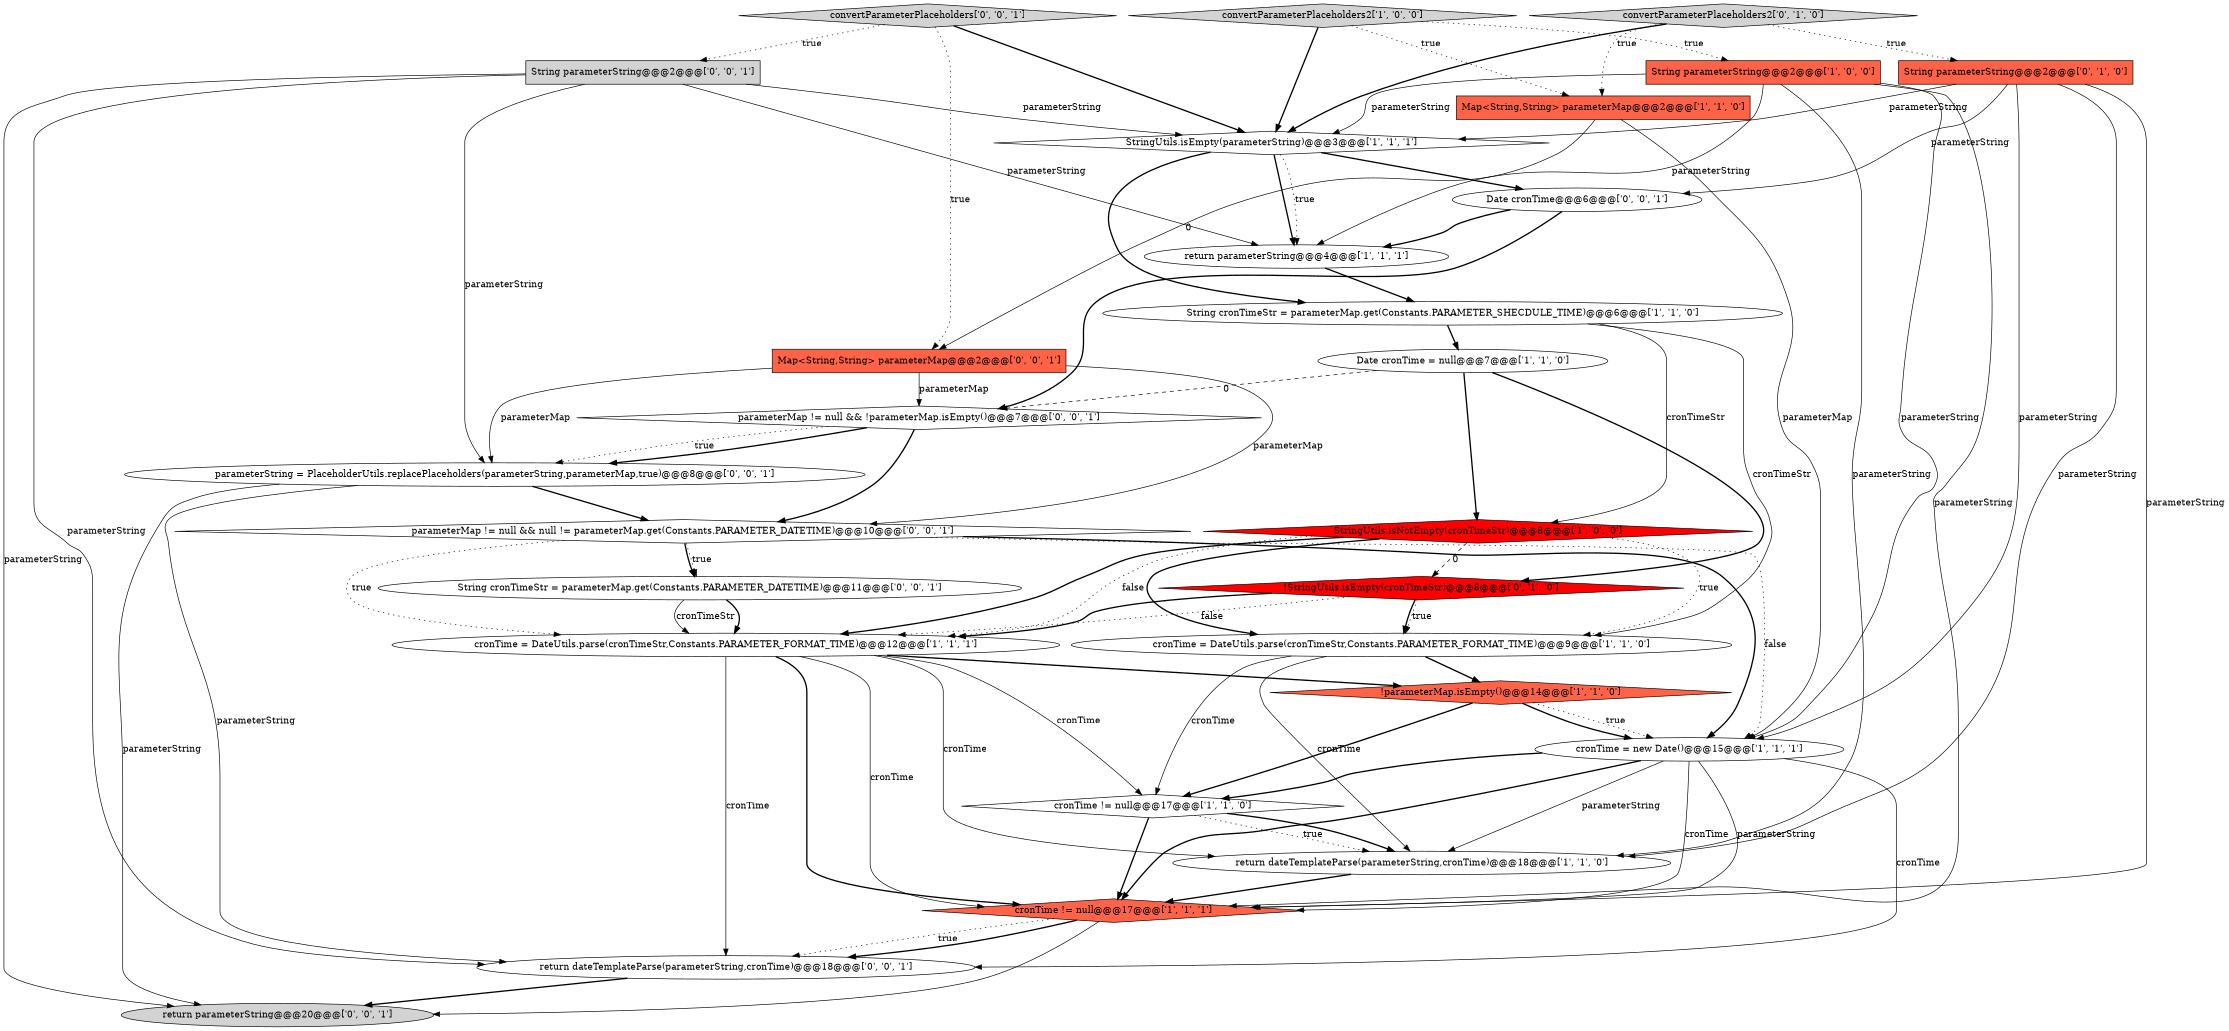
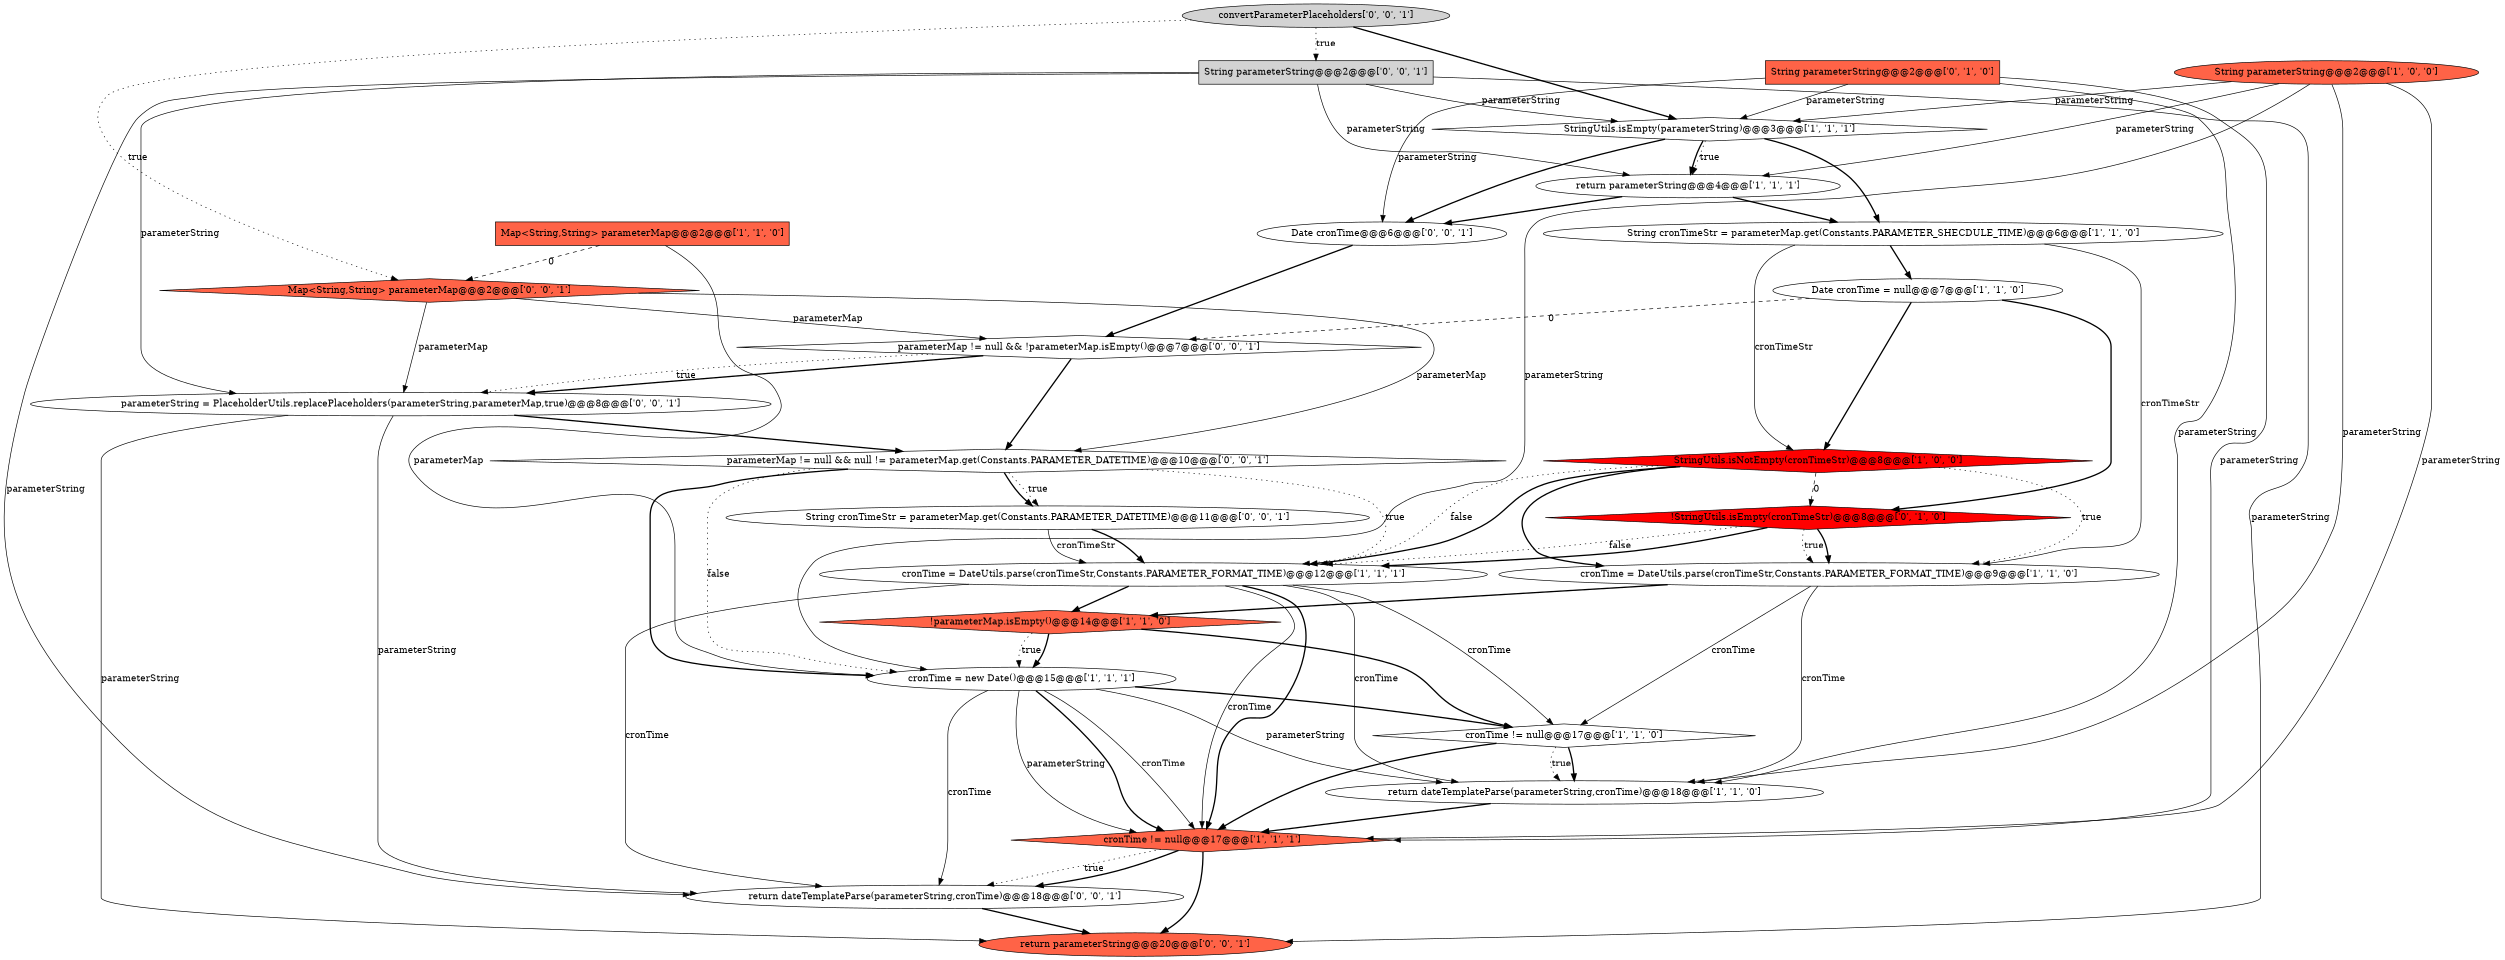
(928, 16) -> (1316, 16)
(1323, 16) -> none
(1723, 16) -> none
(1763, 72) -> (2326, 72)
(1263, 195) -> (536, 262)
(1451, 228) -> (1537, 210)
(919, 361) -> (430, 290)
(2019, 476) -> none
(777, 1004) -> (1196, 896)
(277, 1015) -> (1135, 945)
